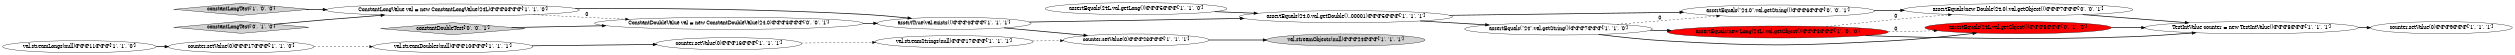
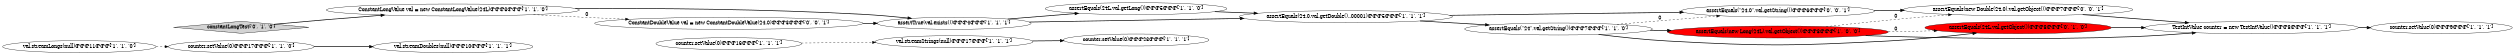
(241, 9) -> none
(453, 29) -> none
(1044, 32) -> (1041, 16)
(1346, 40) -> none
(1046, 41) -> (1046, 41)
(593, 45) -> none
(161, 47) -> (161, 47)
(342, 47) -> (342, 47)
